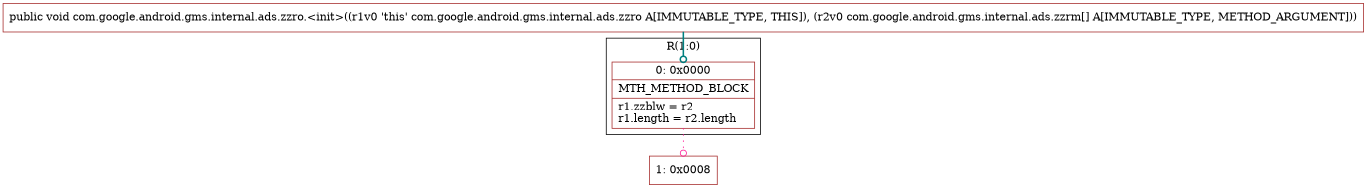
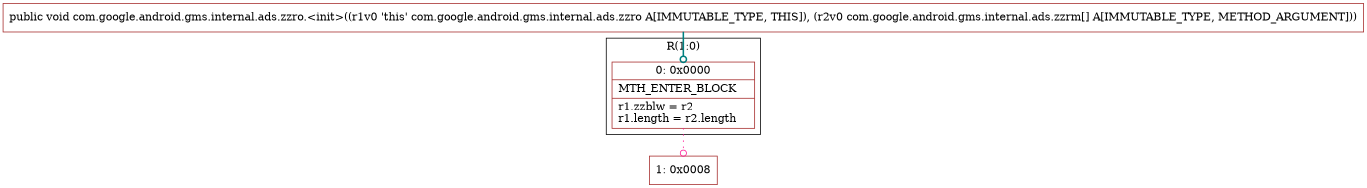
(683, 89) -> (678, 89)
